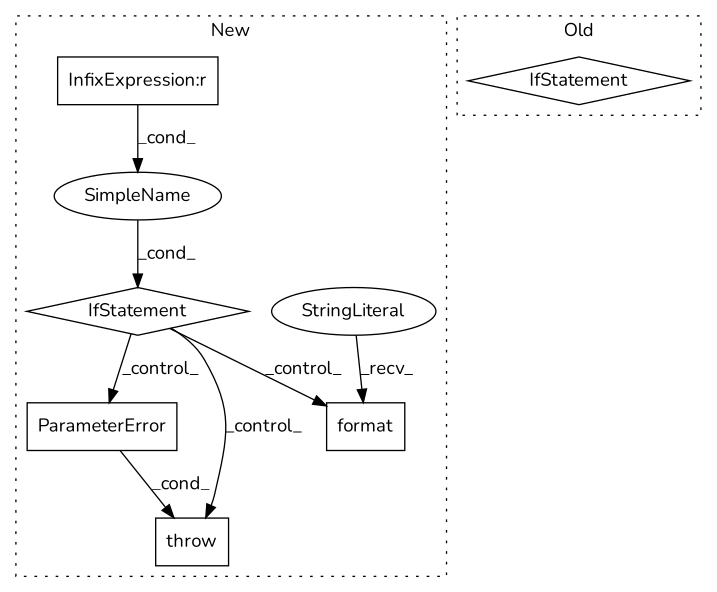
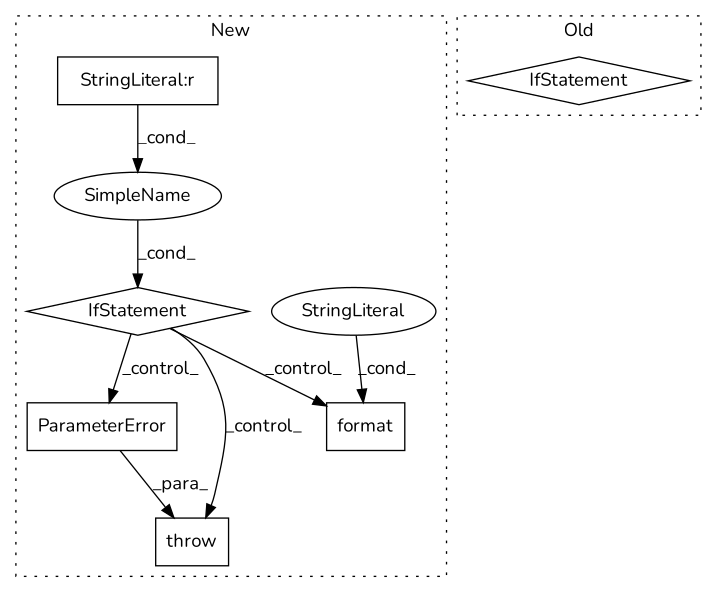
(138, 81) -> (138, 81)
(387, 369) -> (387, 369)
(181, 484) -> (181, 484)
